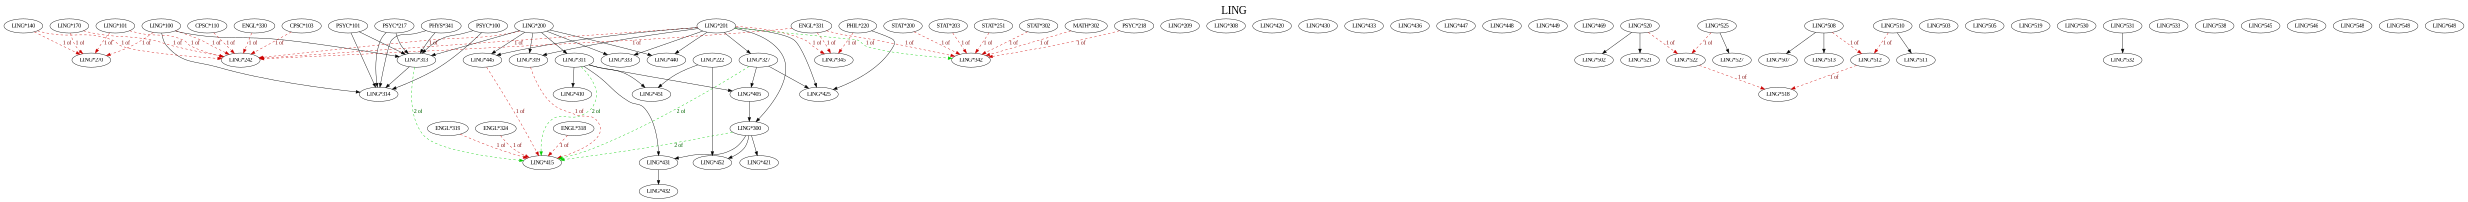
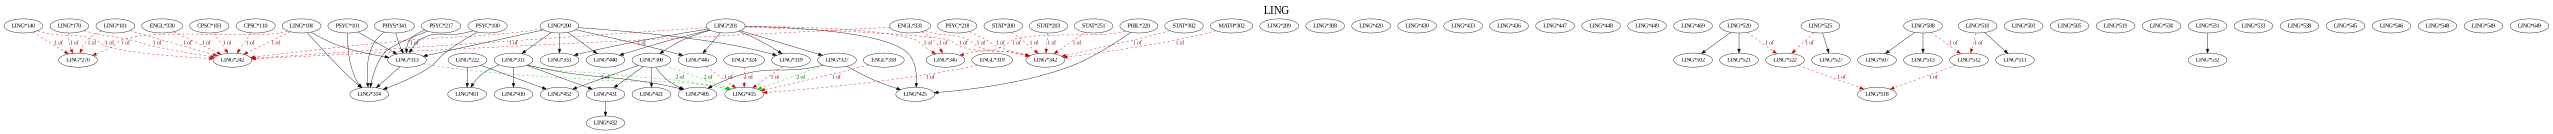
(843, 38) -> (908, 35)
(749, 109) -> (663, 77)
